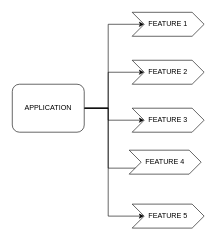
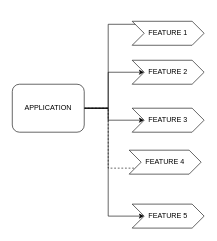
(168, 24) -> (168, 33)
(123, 168) -> (123, 168)
